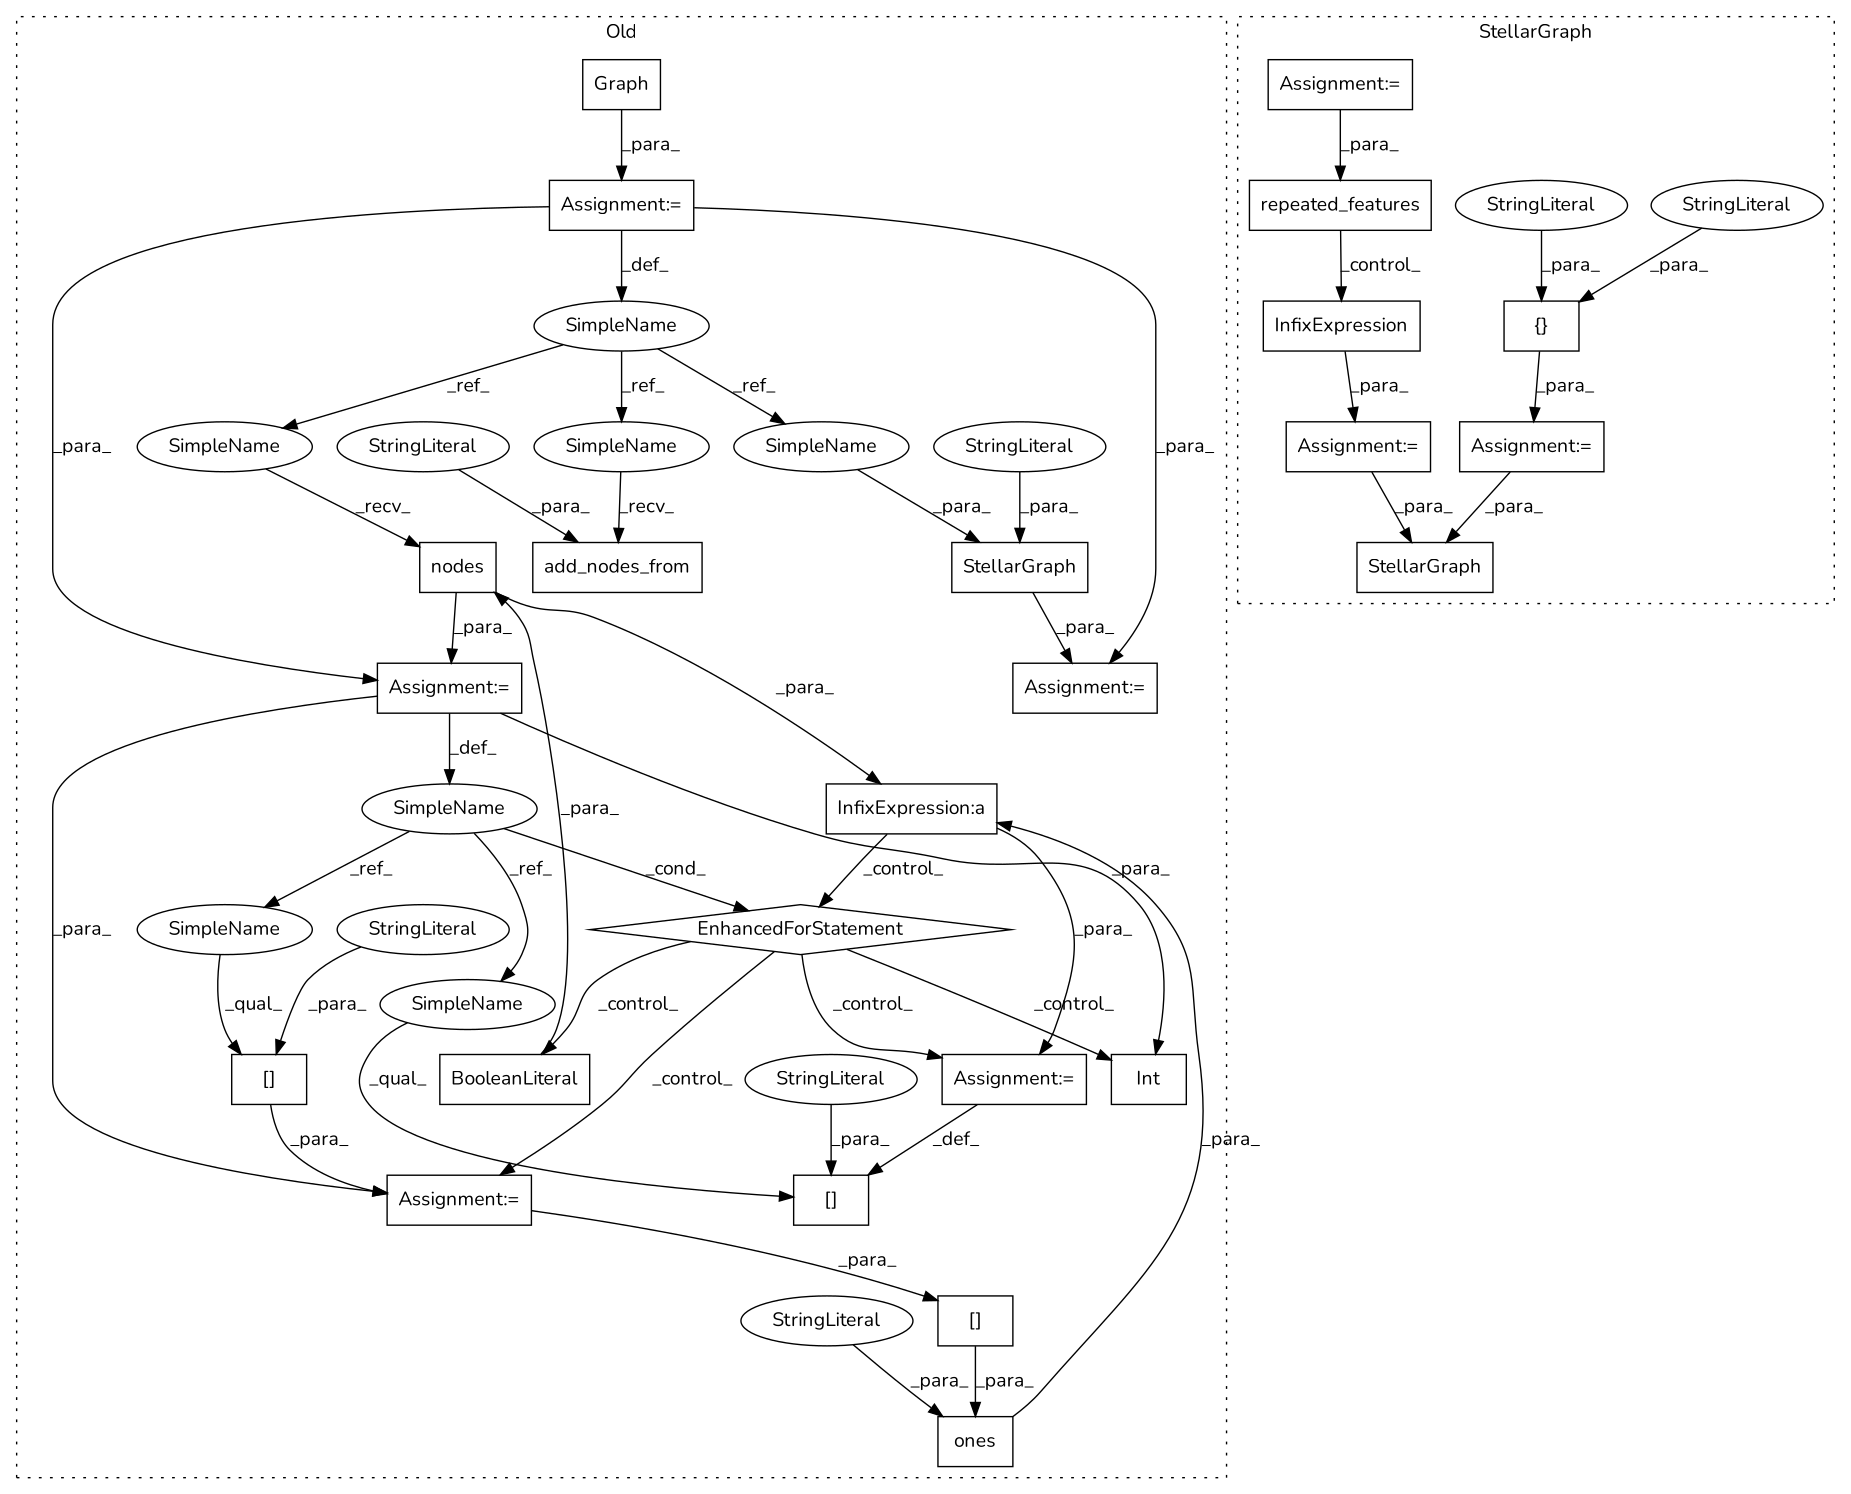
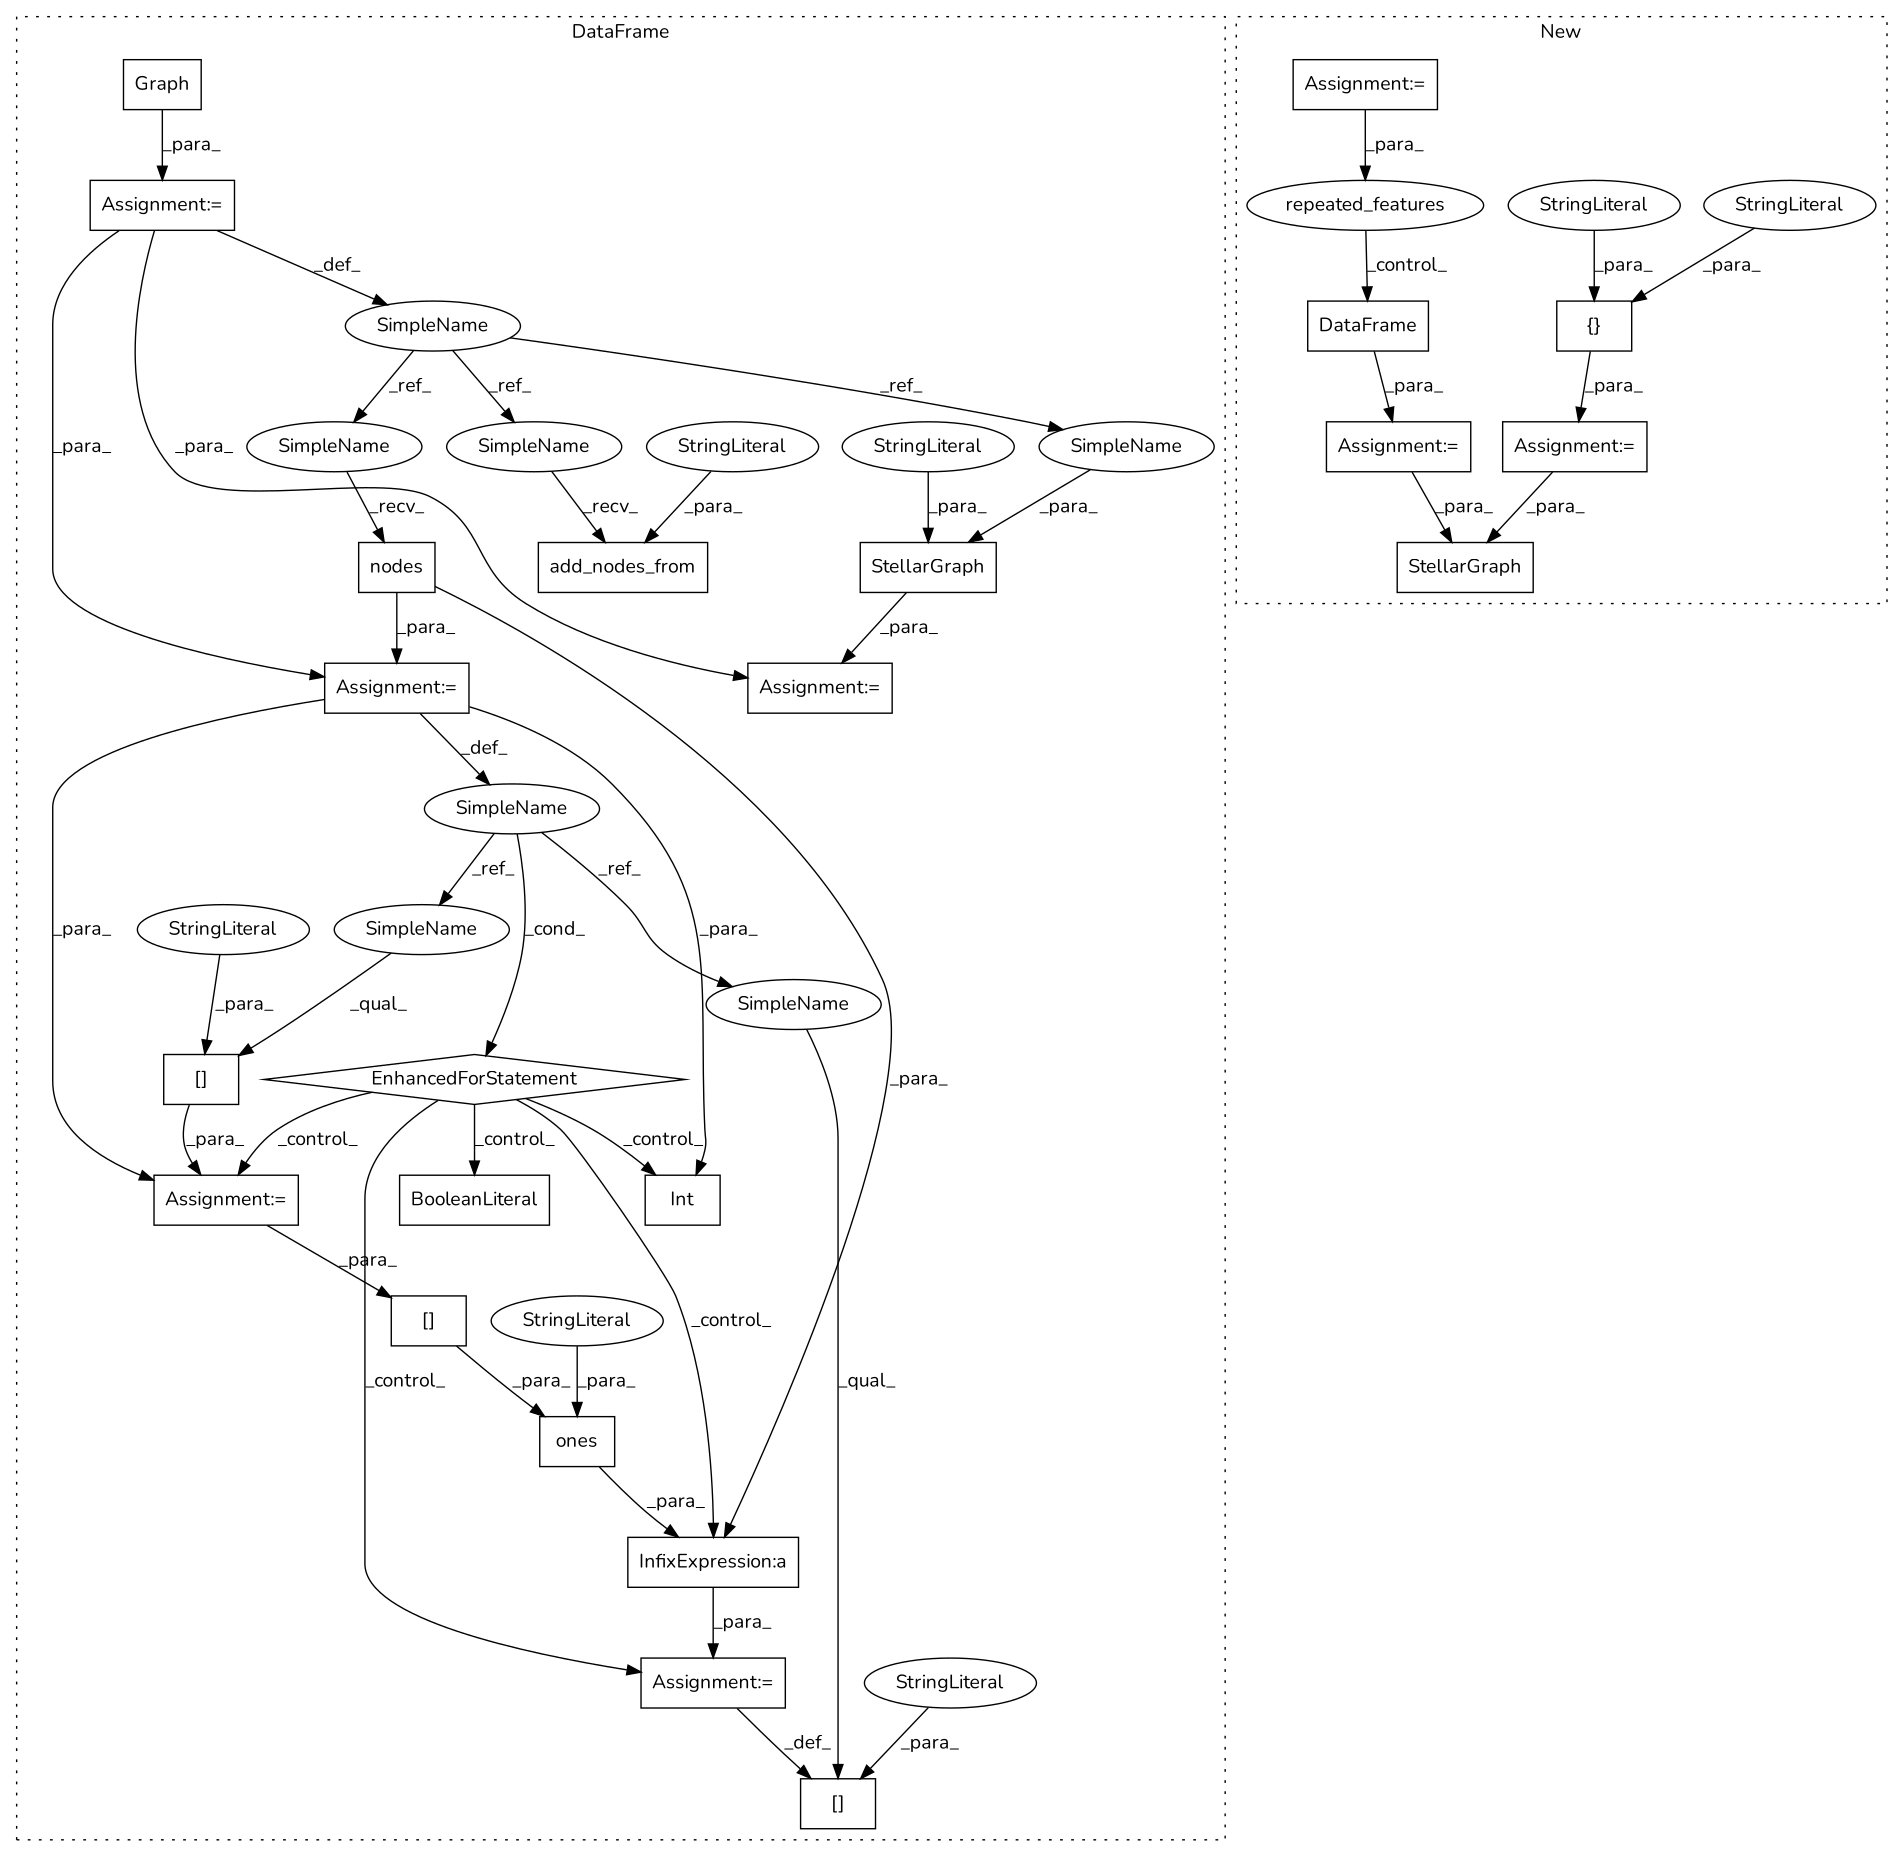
(622, 33) -> (621, 33)
(1536, 33) -> (1562, 33)
(1340, 205) -> (1365, 205)
(1342, 326) -> (1368, 326)
(560, 826) -> none
(857, 865) -> (670, 1285)
